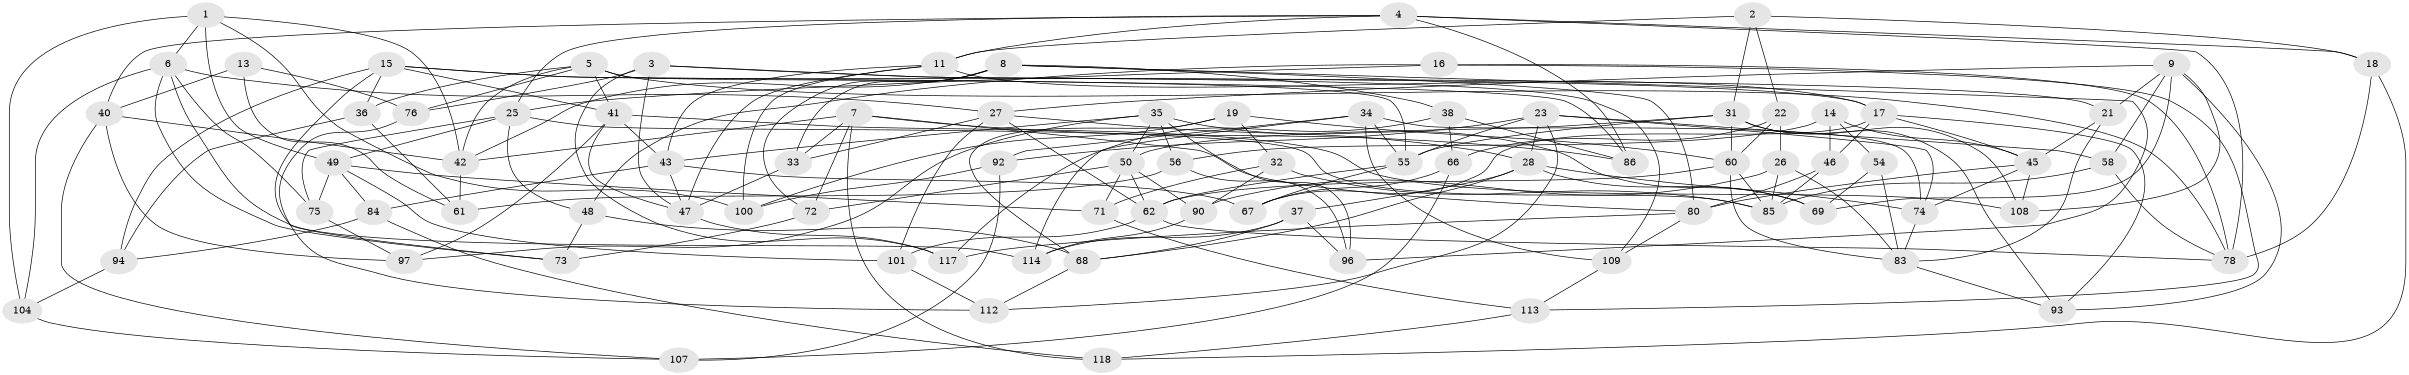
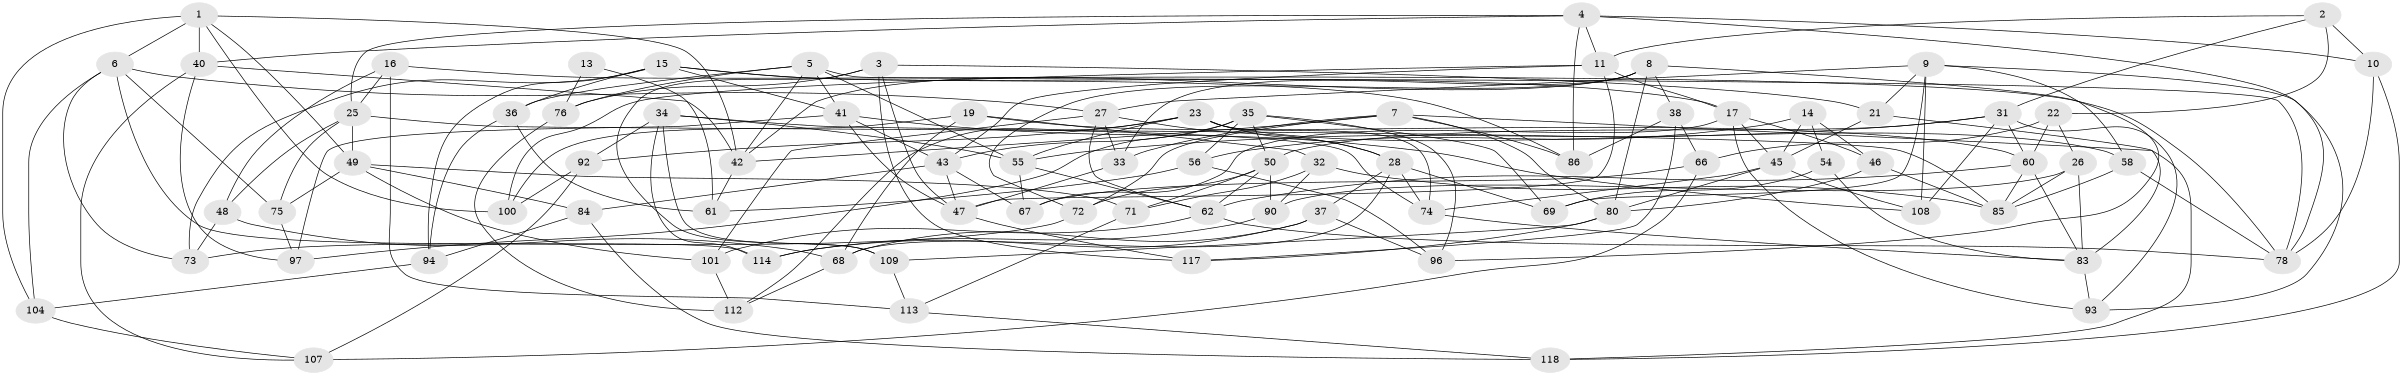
(2372, 64) -> (2373, 64)
(171, 90) -> (199, 40)
